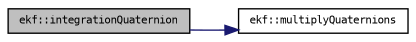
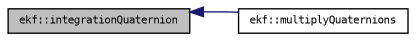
(207, 30) -> (221, 12)
